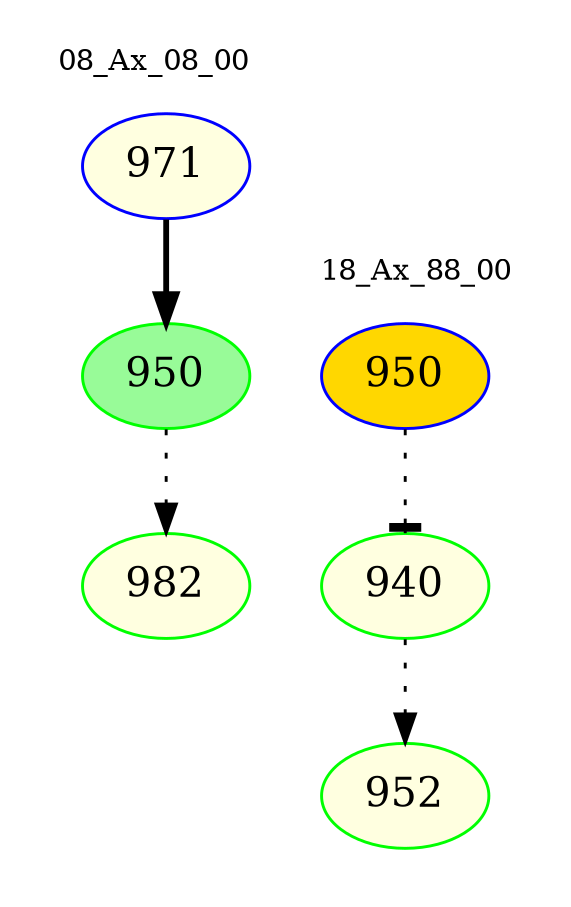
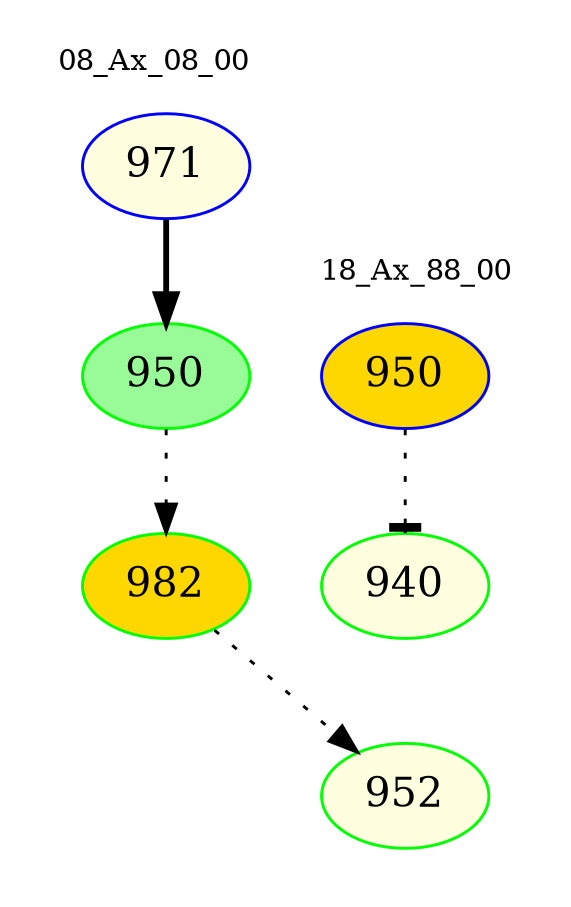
(166, 586) -> (166, 586)
(405, 677) -> (275, 682)
